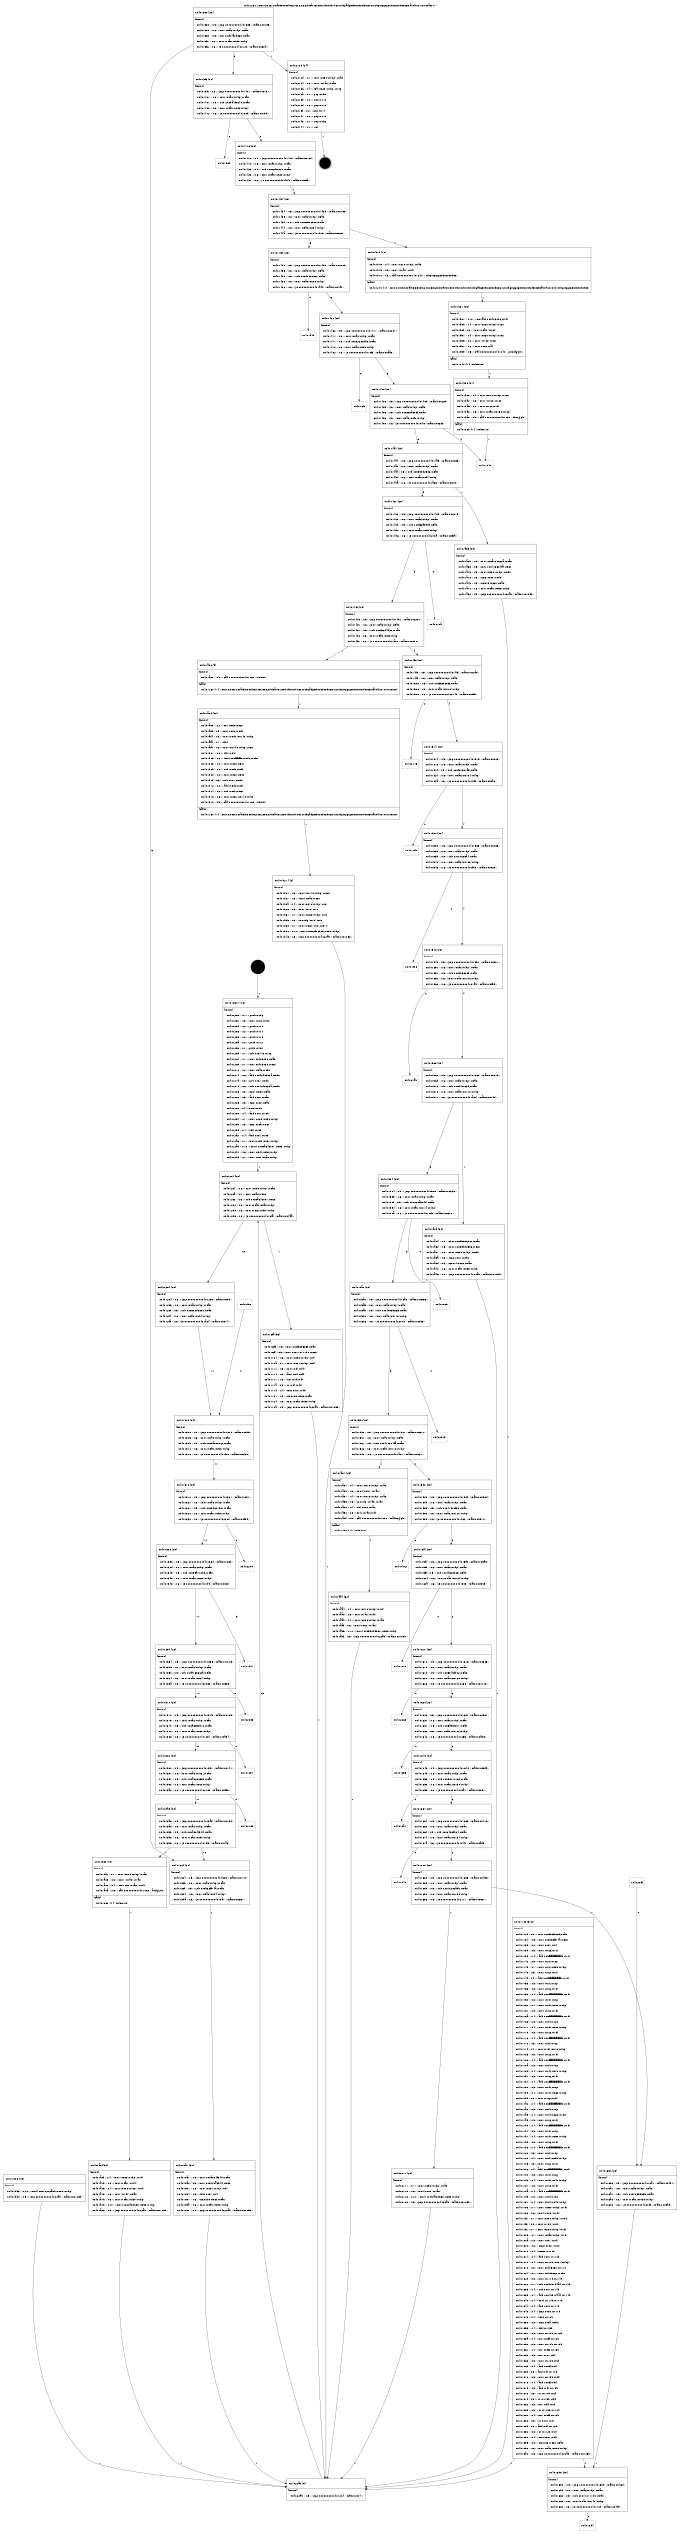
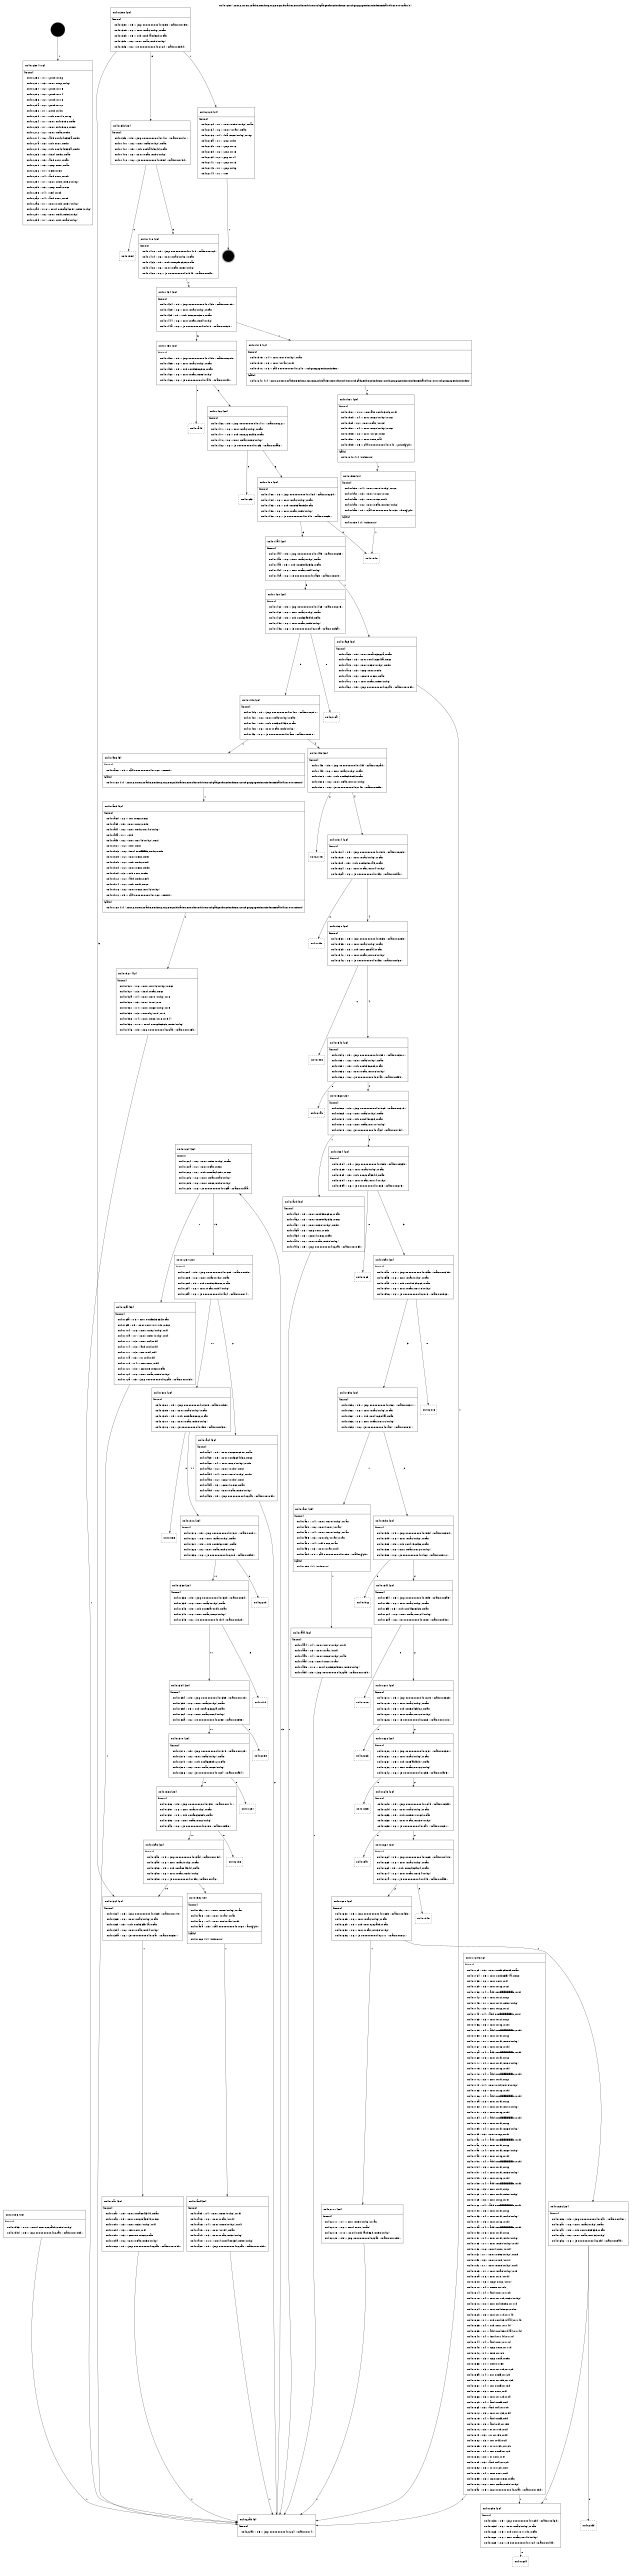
(258, 1166) -> none
(232, 1361) -> (177, 1481)
none -> (237, 1468)
(637, 2026) -> (588, 2382)
